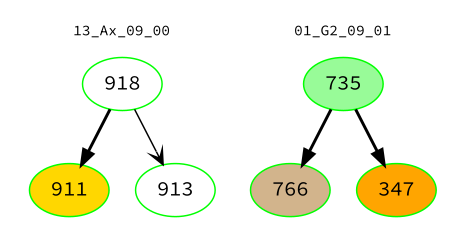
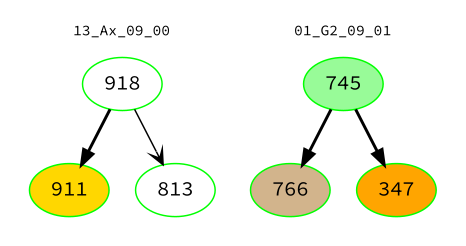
(343, 84) -> (343, 84)
(175, 190) -> (175, 190)
